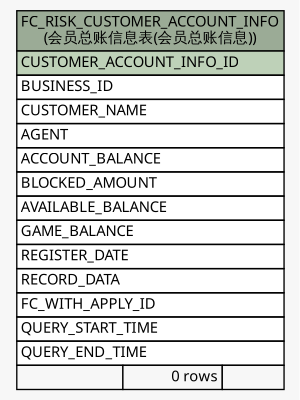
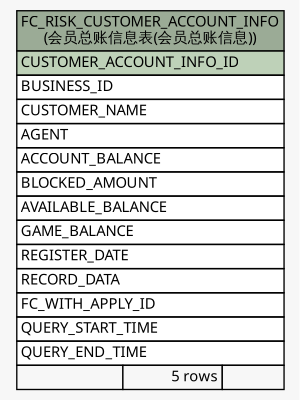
(195, 377) -> (195, 377)
